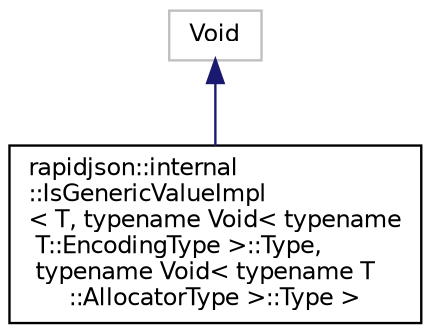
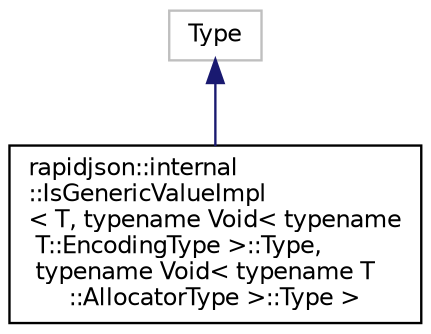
(215, 36) -> (215, 36)
